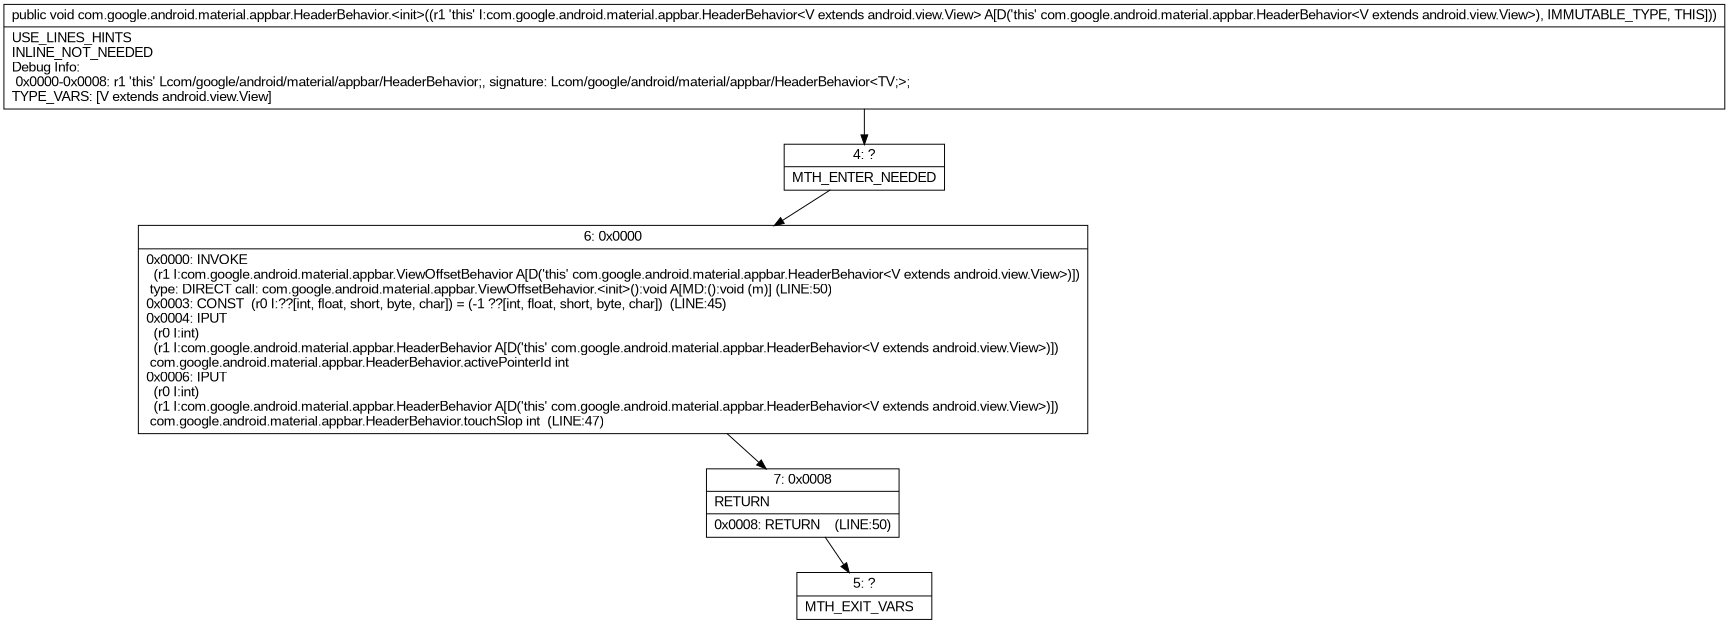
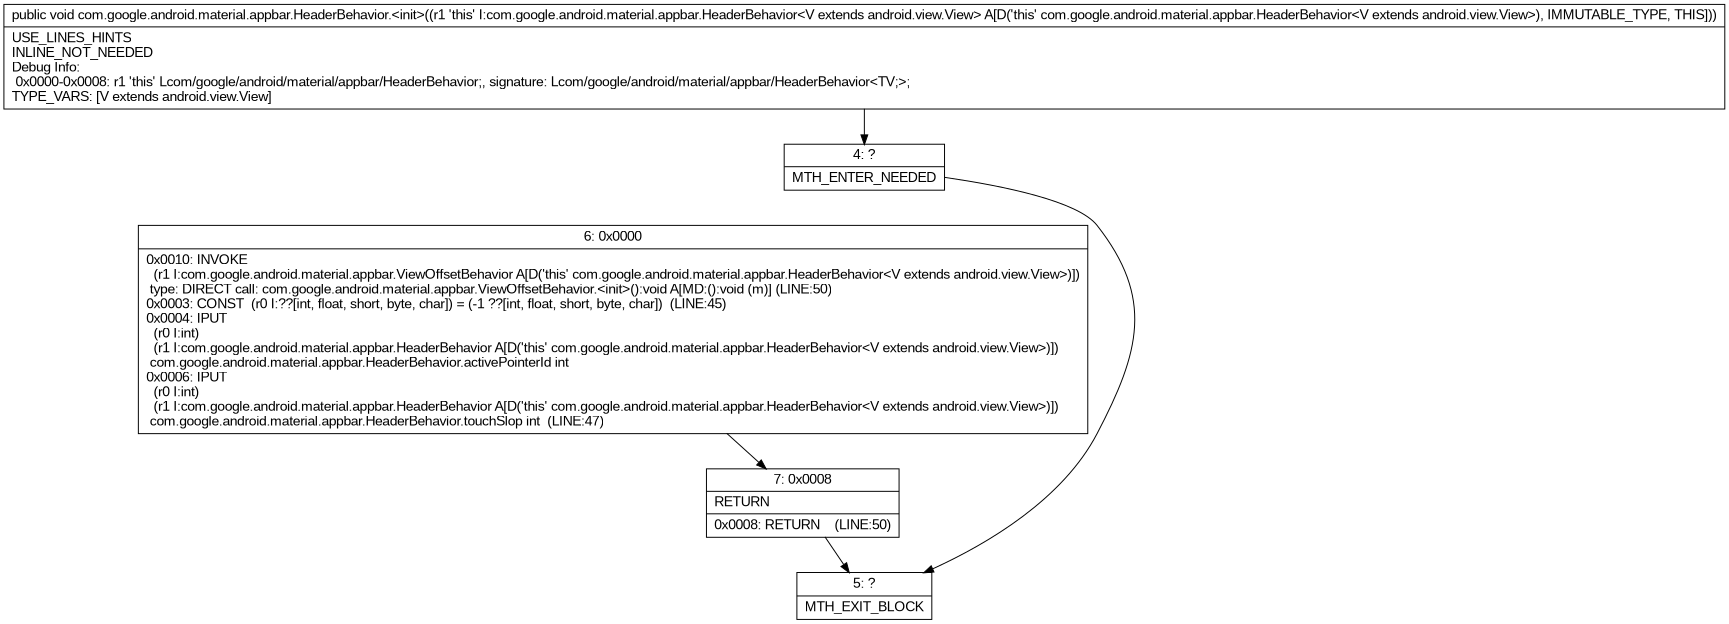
(806, 205) -> (1130, 355)
(201, 260) -> (201, 260)
(859, 607) -> (864, 607)
